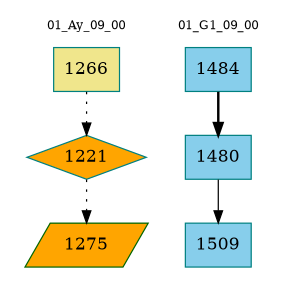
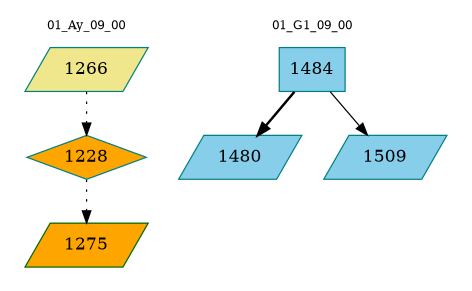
(87, 70) -> (87, 70)
(87, 157) -> (87, 157)
(218, 157) -> (240, 157)
(218, 195) -> (345, 109)
(218, 245) -> (385, 157)
